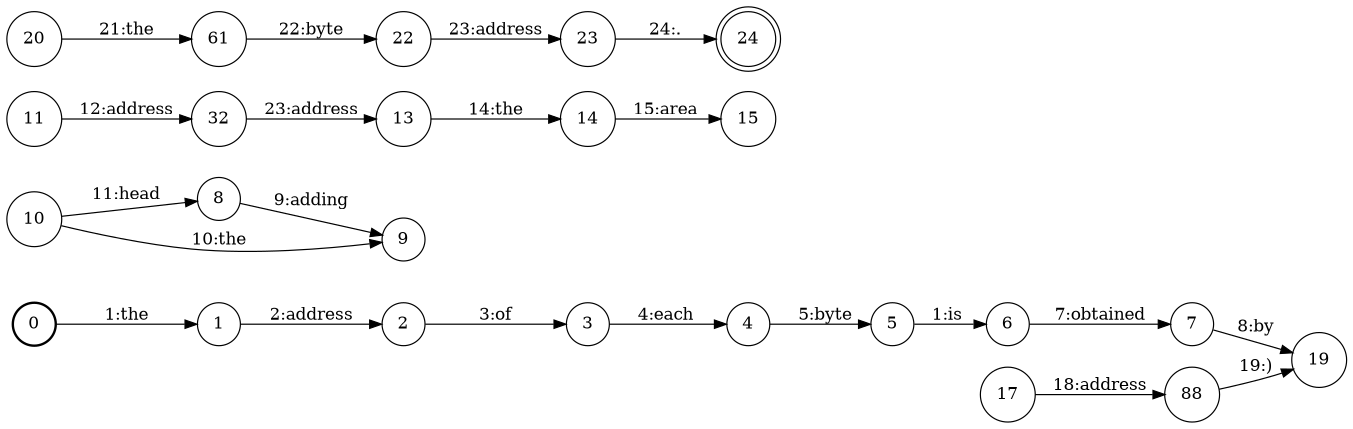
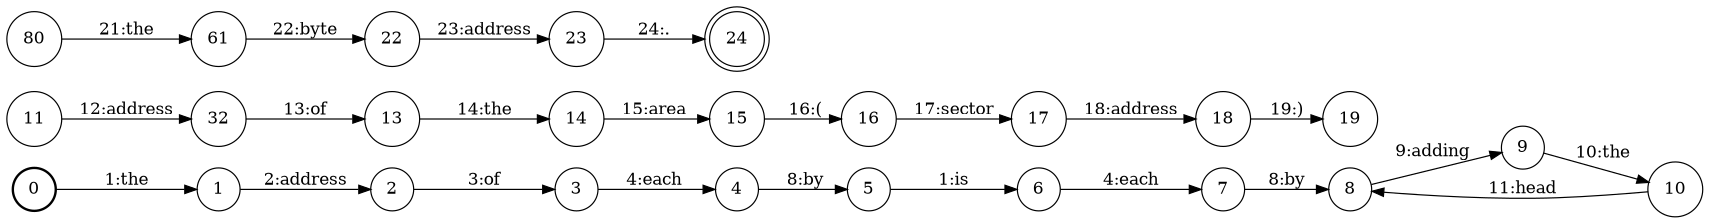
(34, 39) -> (34, 39)
(311, 110) -> (305, 110)
none -> (869, 119)
(214, 251) -> (1591, 166)
(826, 315) -> (805, 180)
(1100, 315) -> (1131, 180)
(1247, 340) -> (1281, 189)
(1192, 395) -> (1223, 119)
